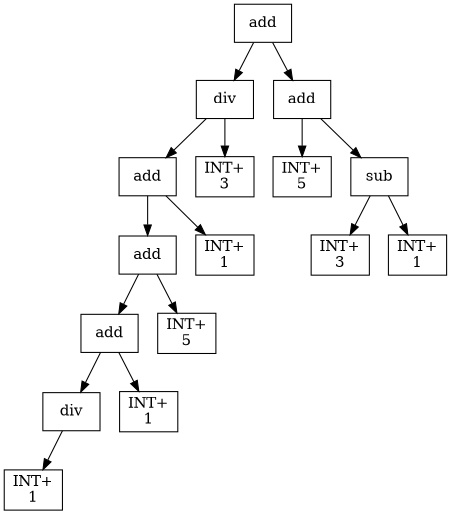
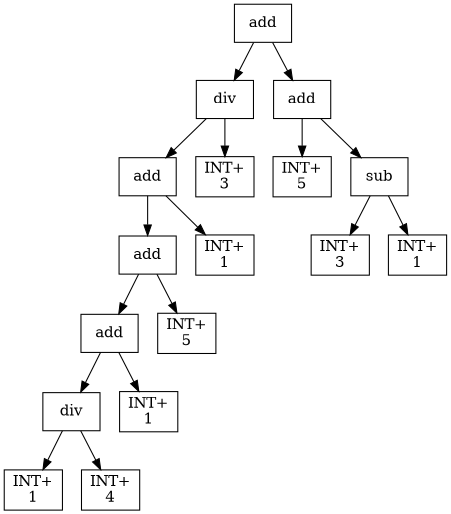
none -> (111, 490)
